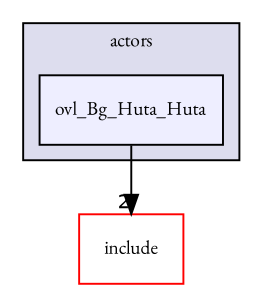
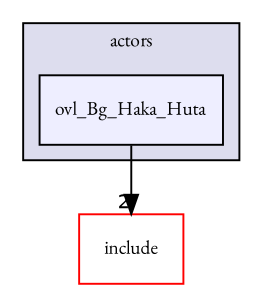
(131, 110) -> (131, 110)
